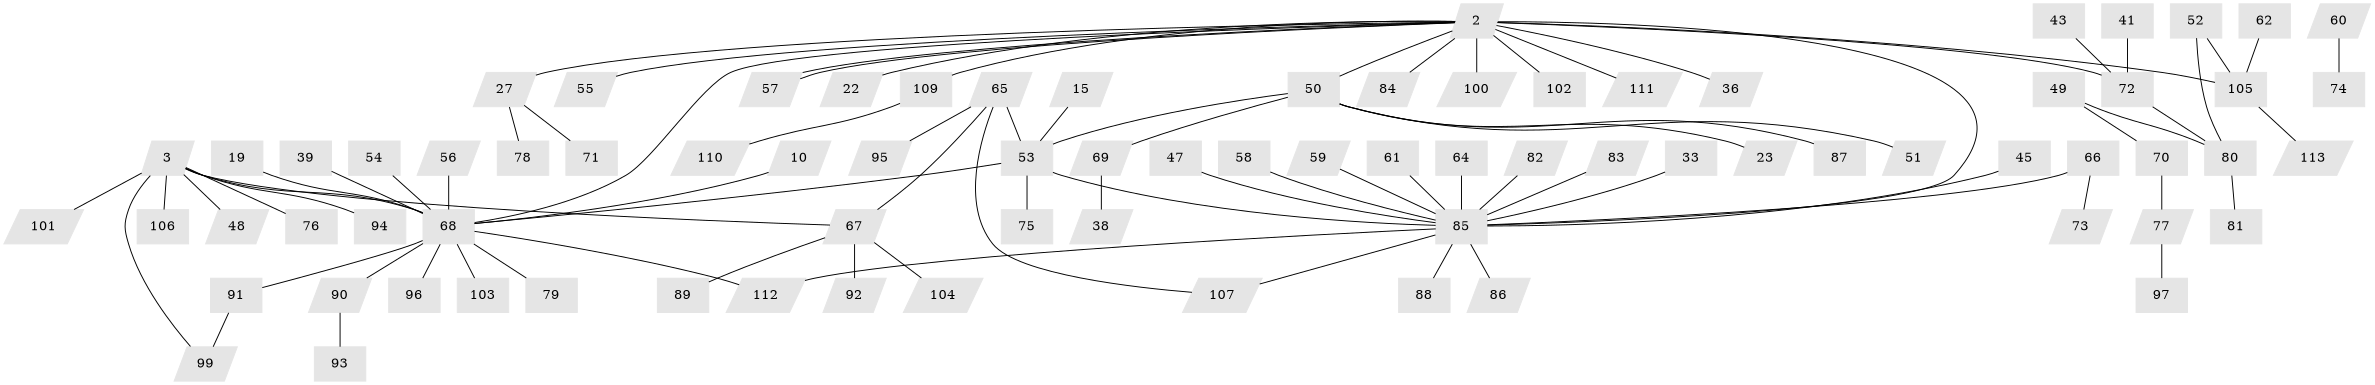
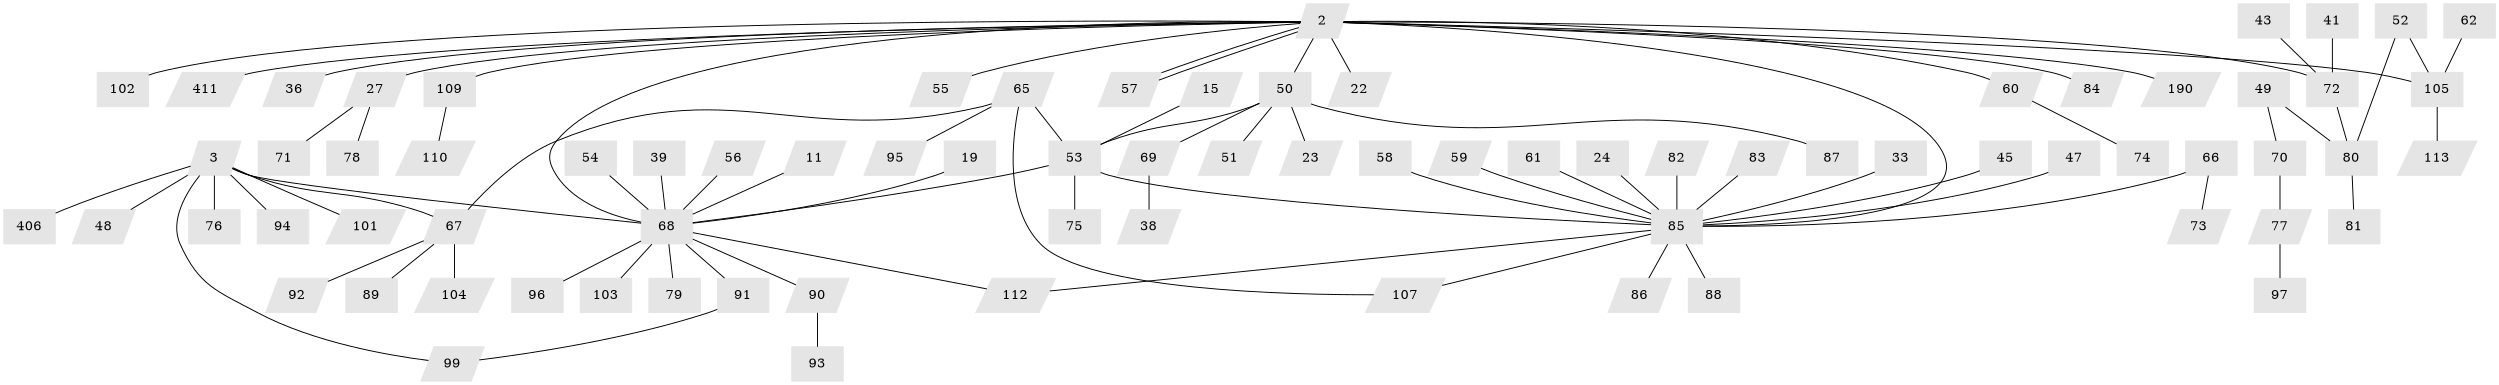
none -> (1669, 32)
(1477, 90) -> (2181, 90)
(1642, 90) -> (206, 90)
(799, 158) -> (815, 158)
(1461, 158) -> (1603, 158)
(163, 227) -> (30, 227)
